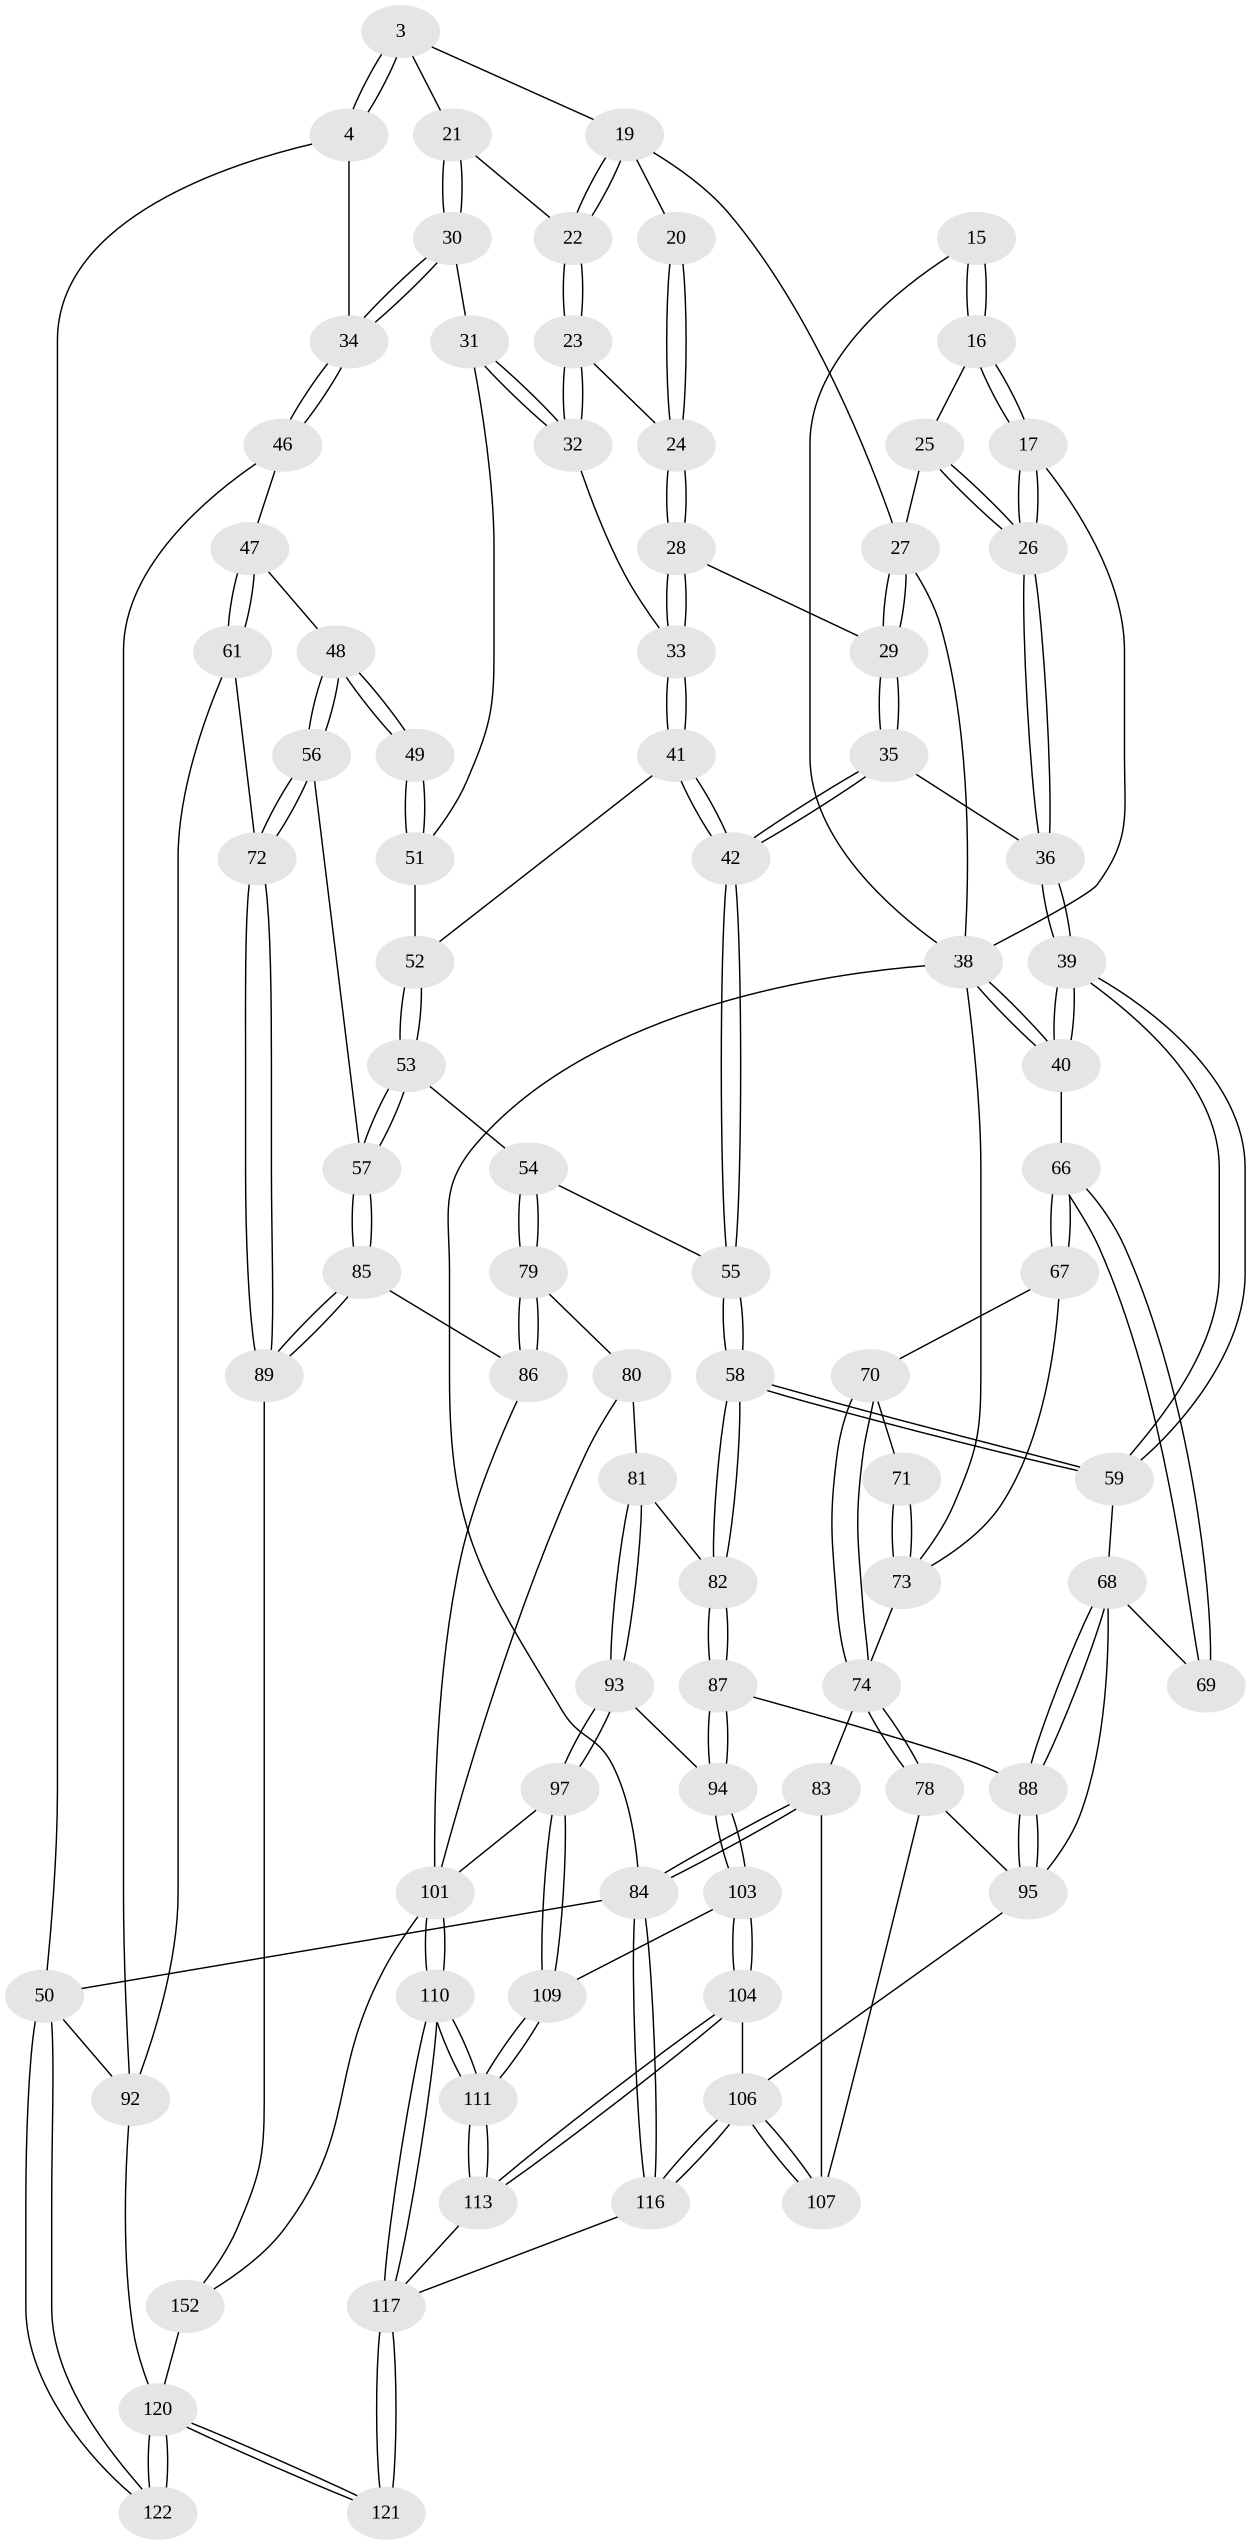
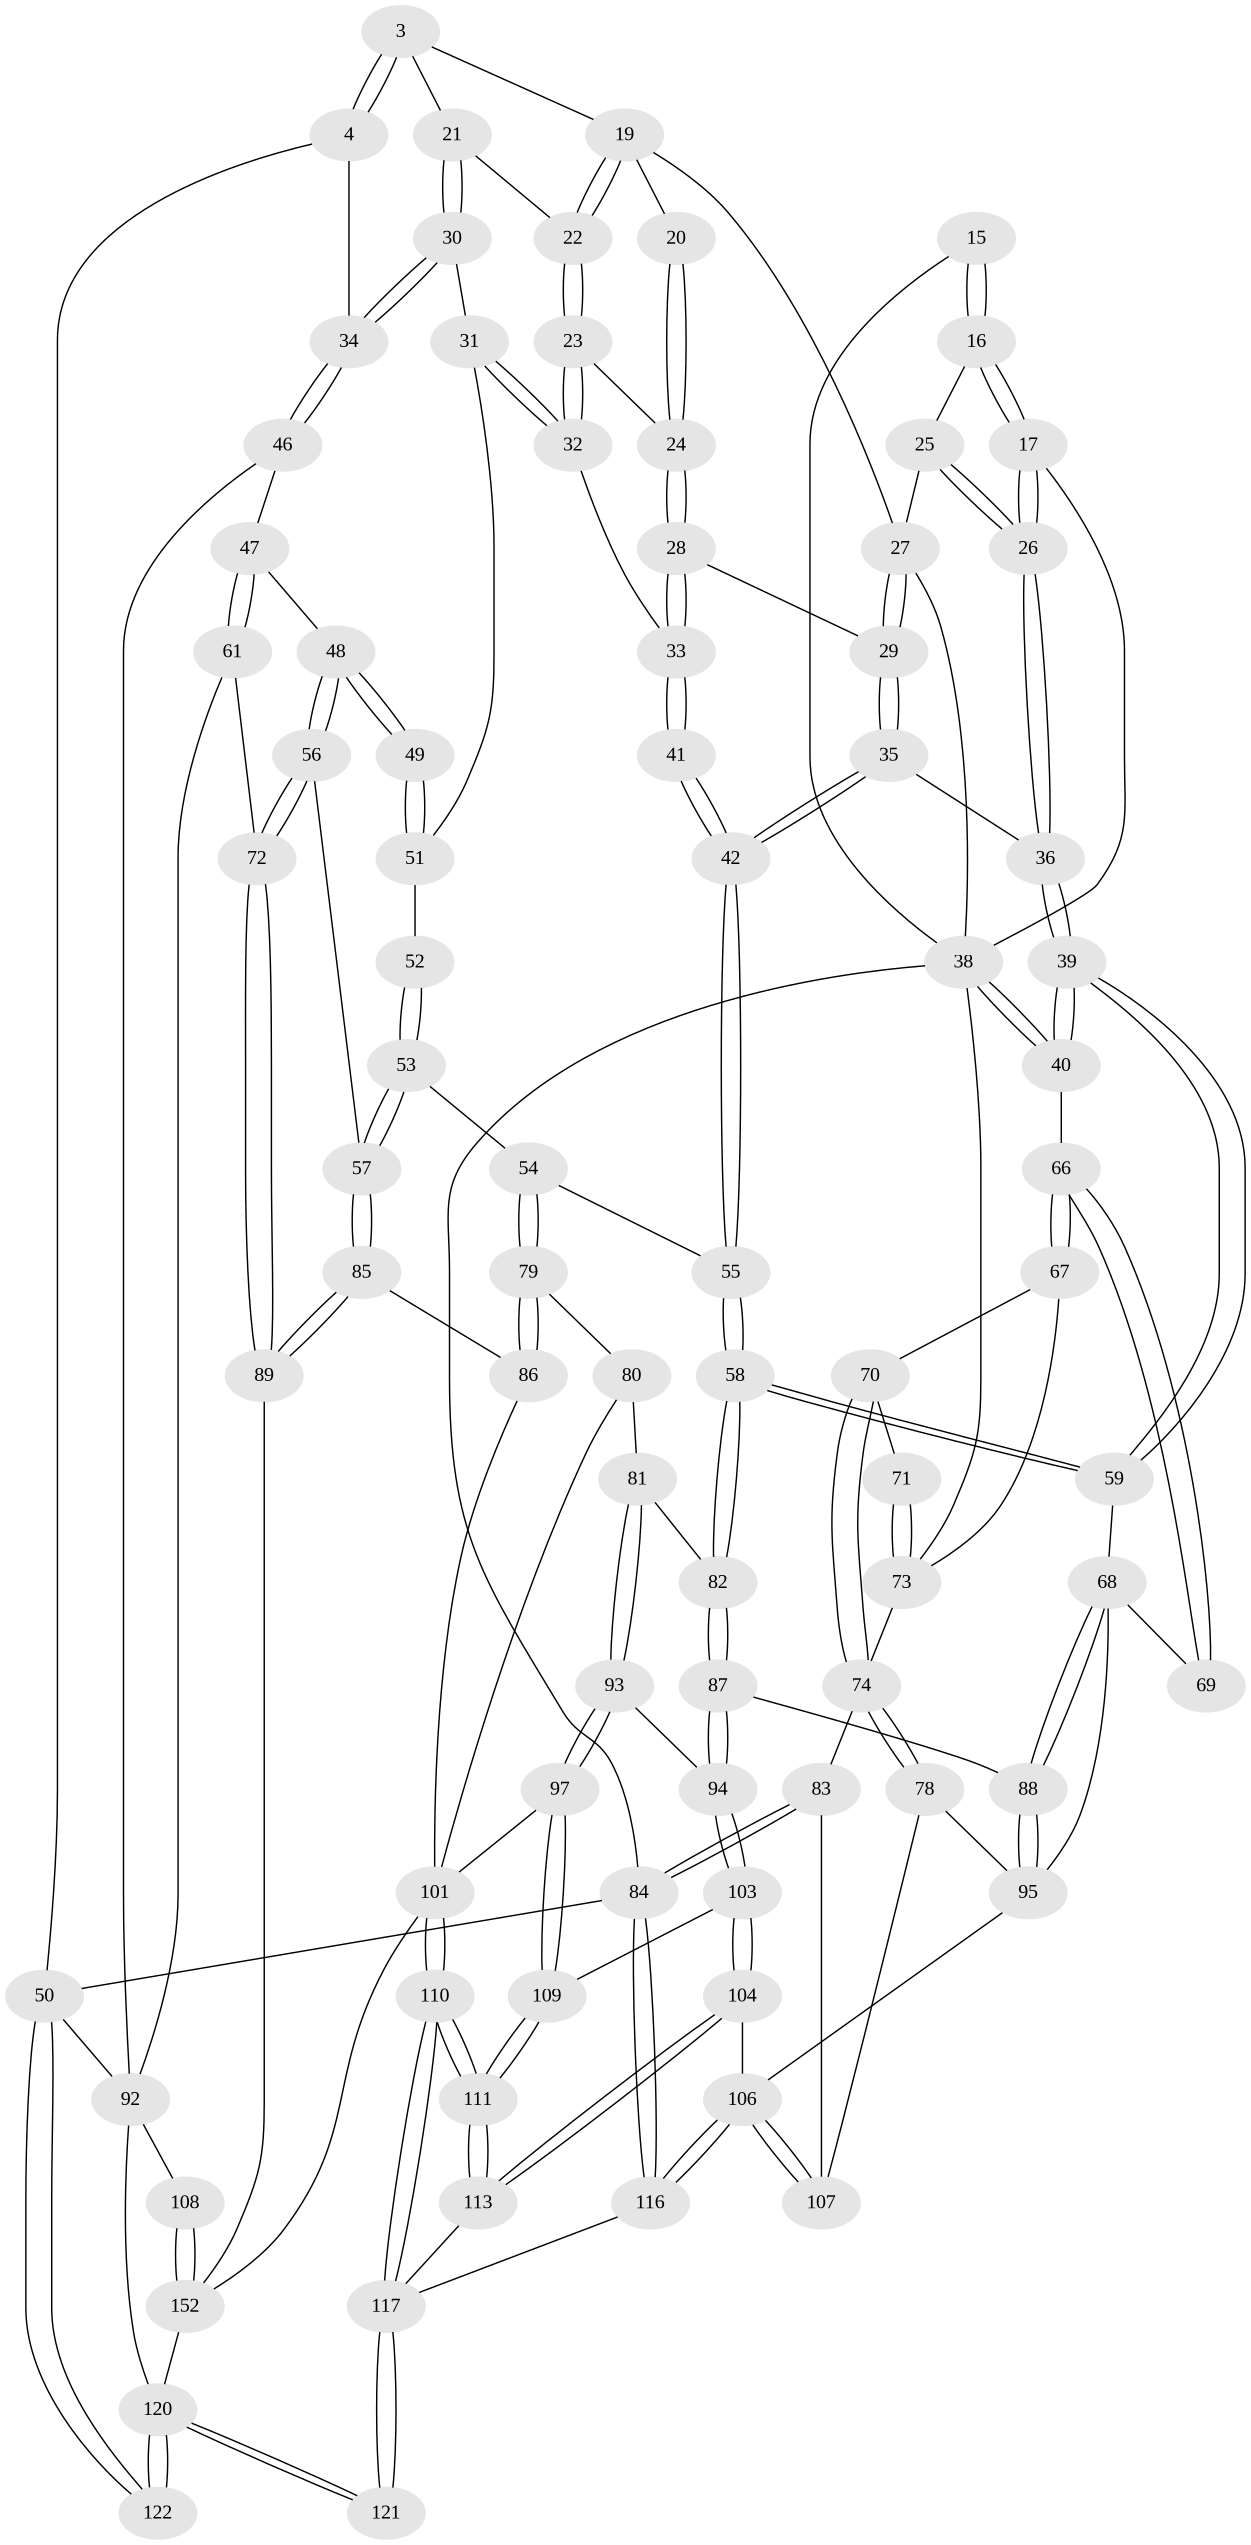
(546, 859) -> none
none -> (185, 2203)
